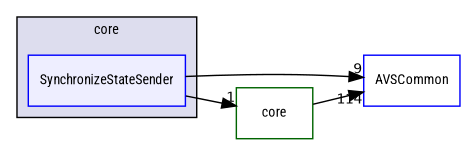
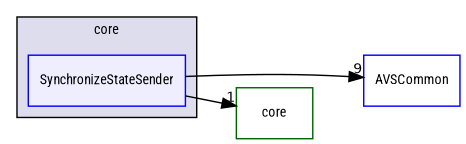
(331, 100) -> none
